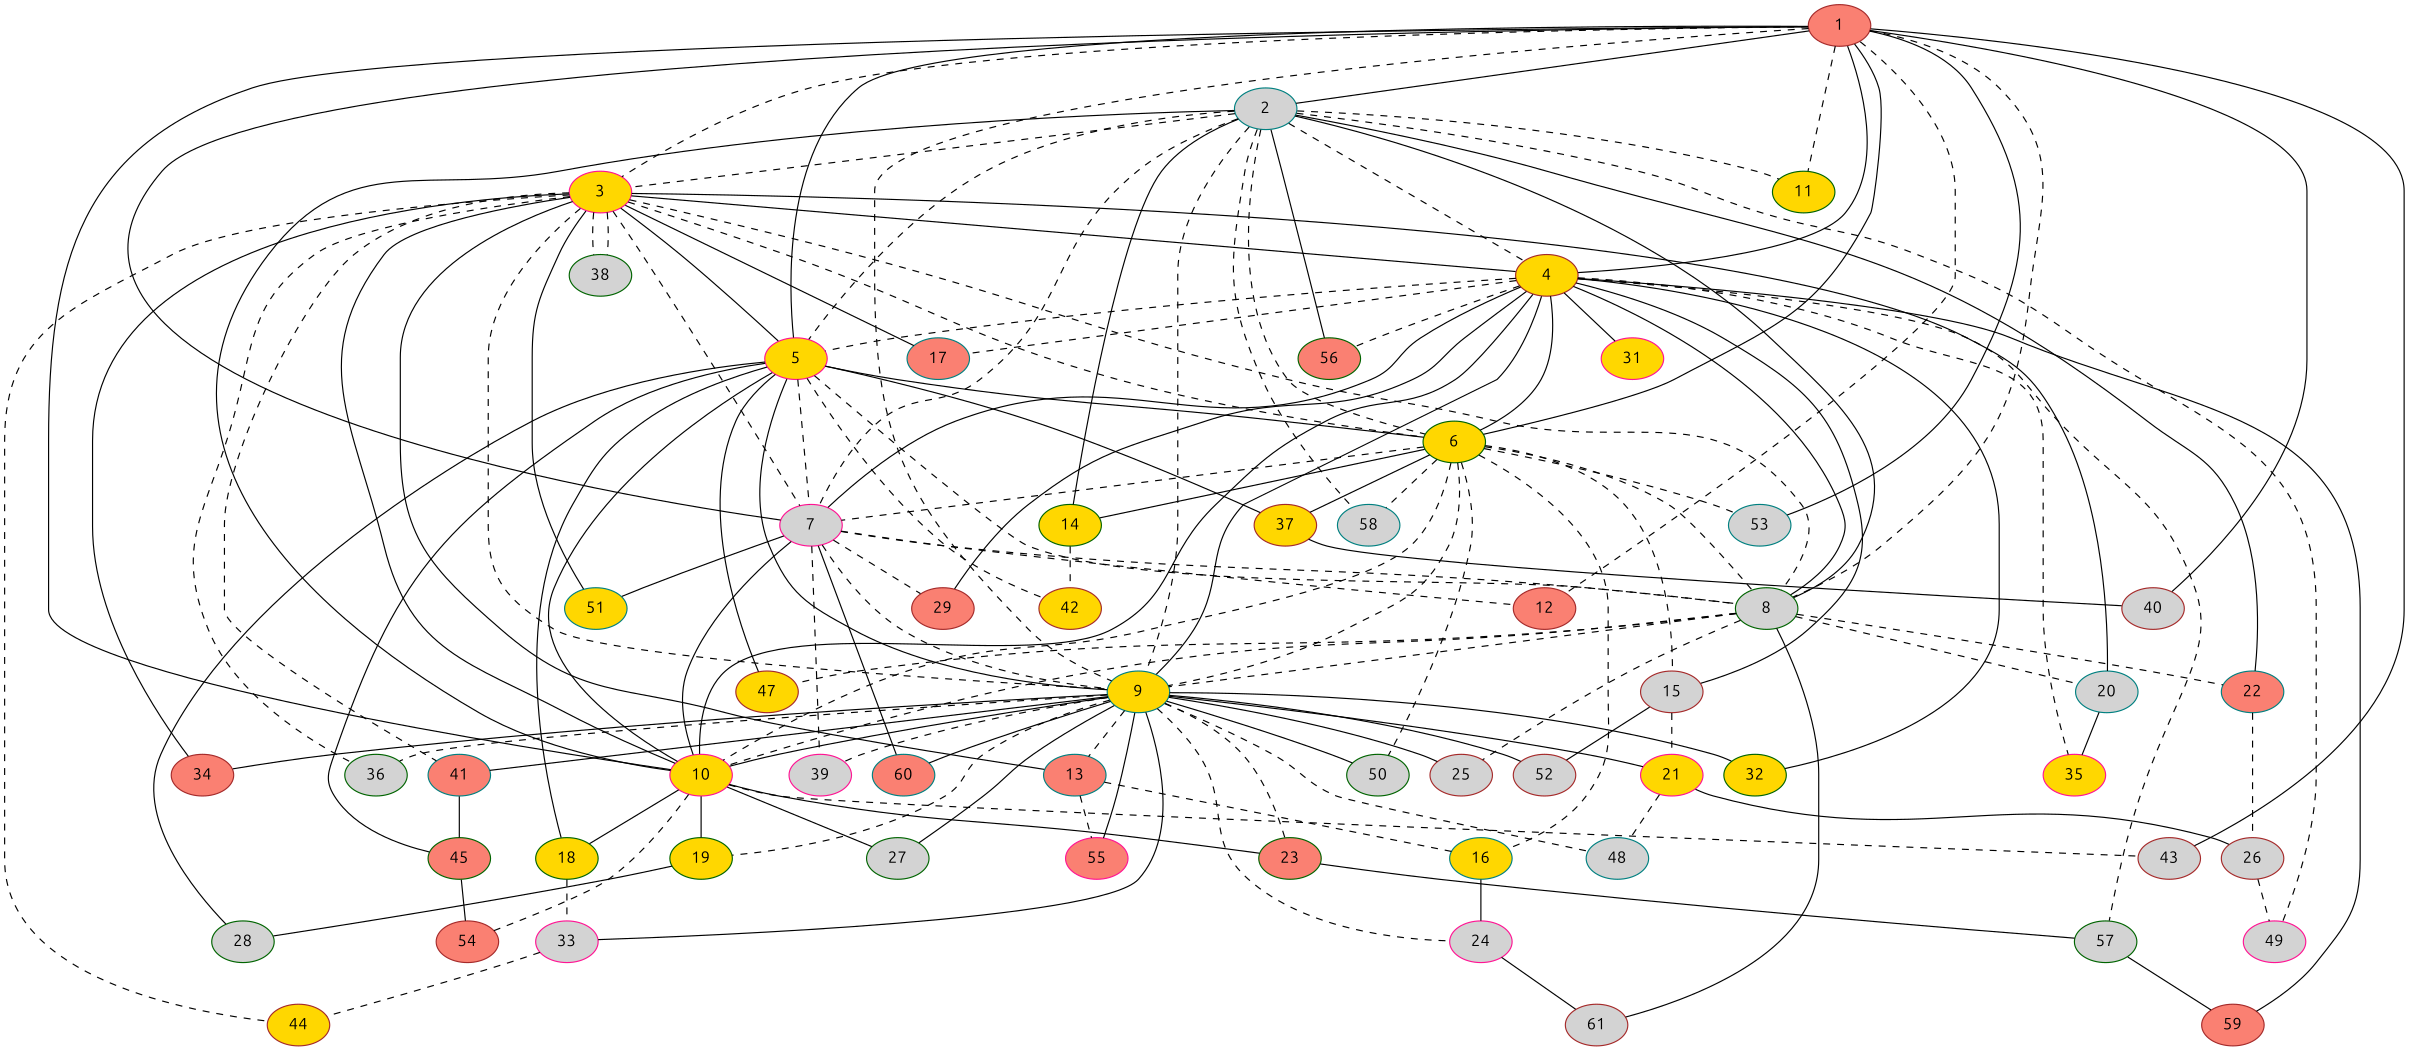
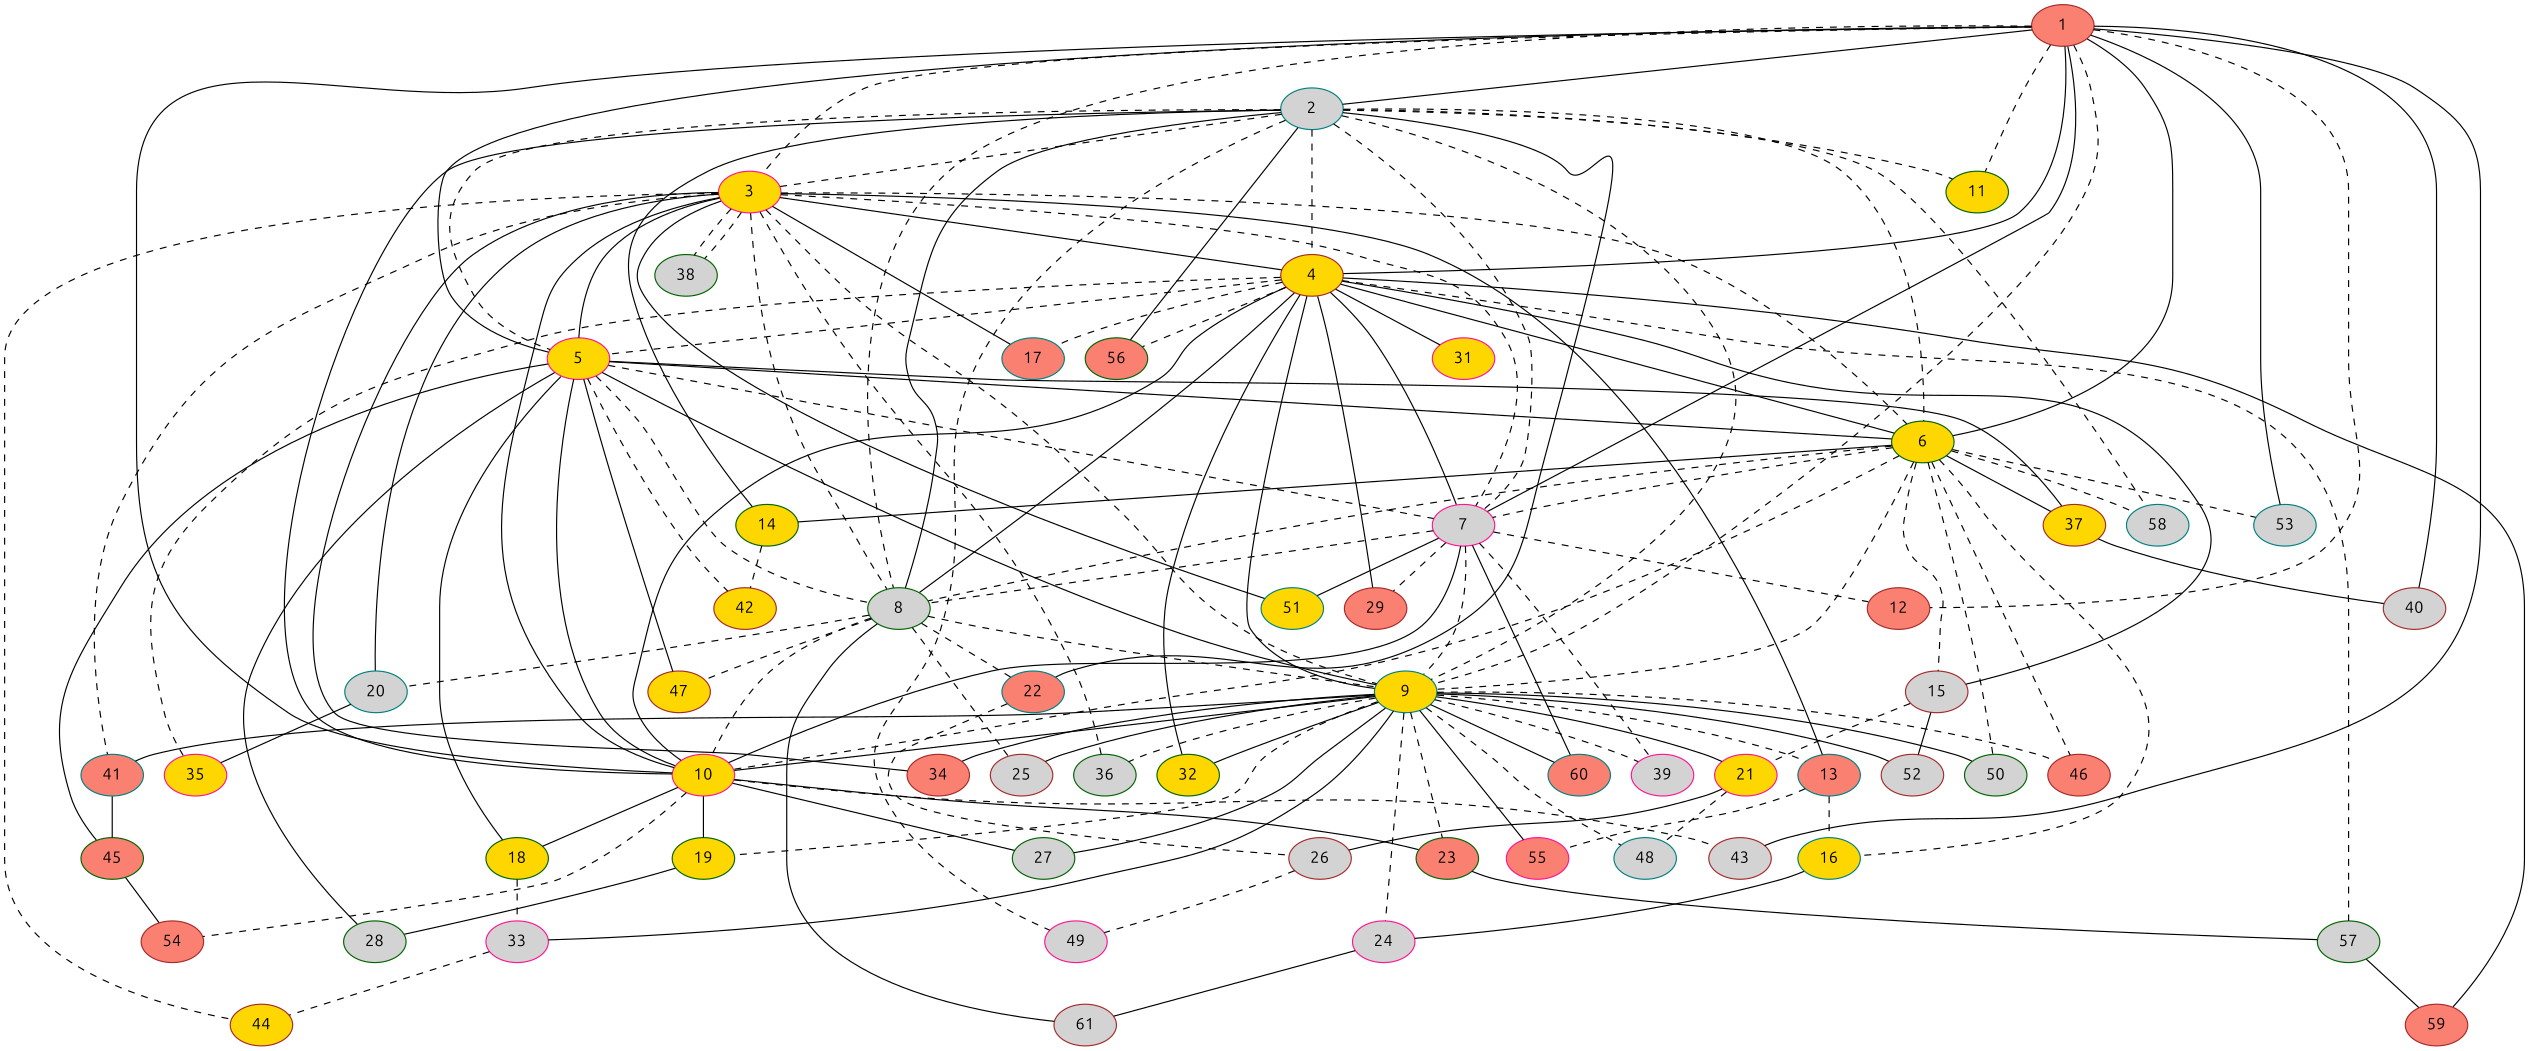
none -> (2079, 775)
